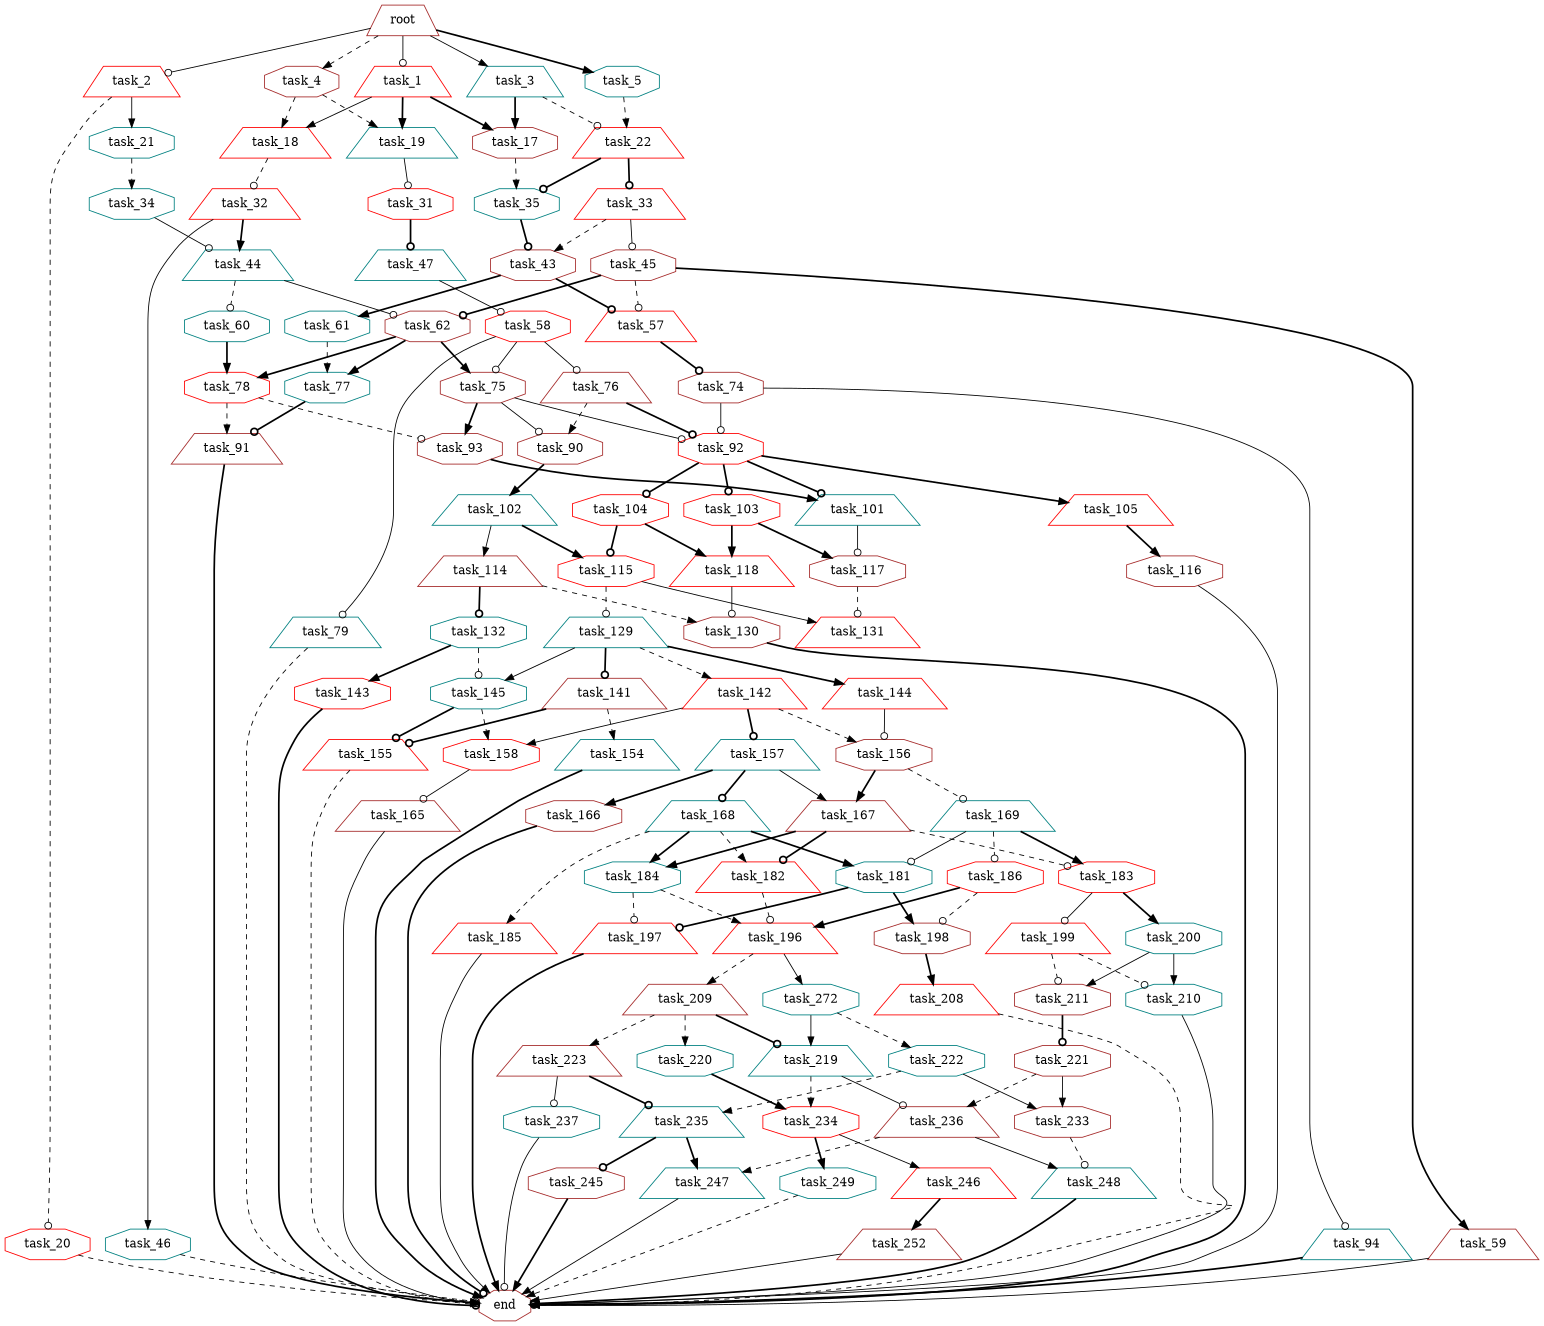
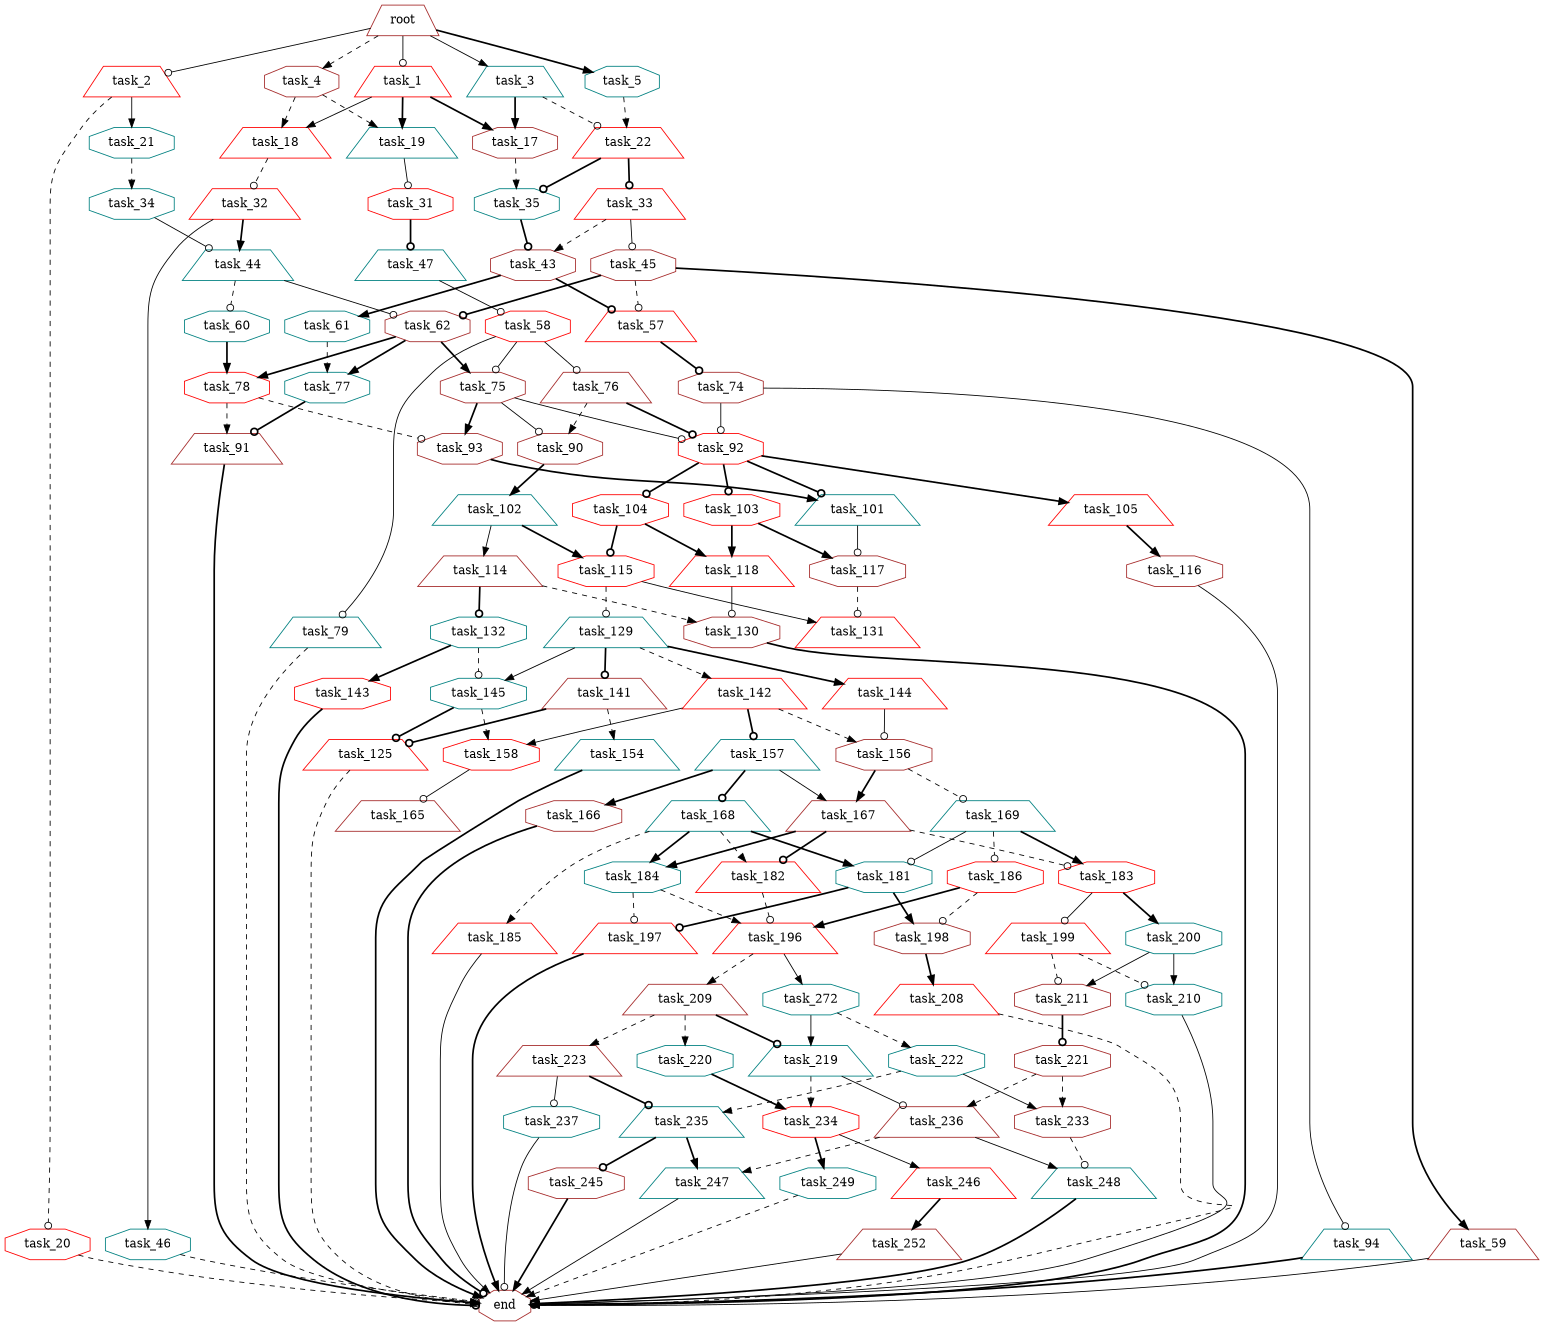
(366, 755) -> (366, 755)
(1062, 1087) -> (1062, 1087)
(343, 1103) -> none
